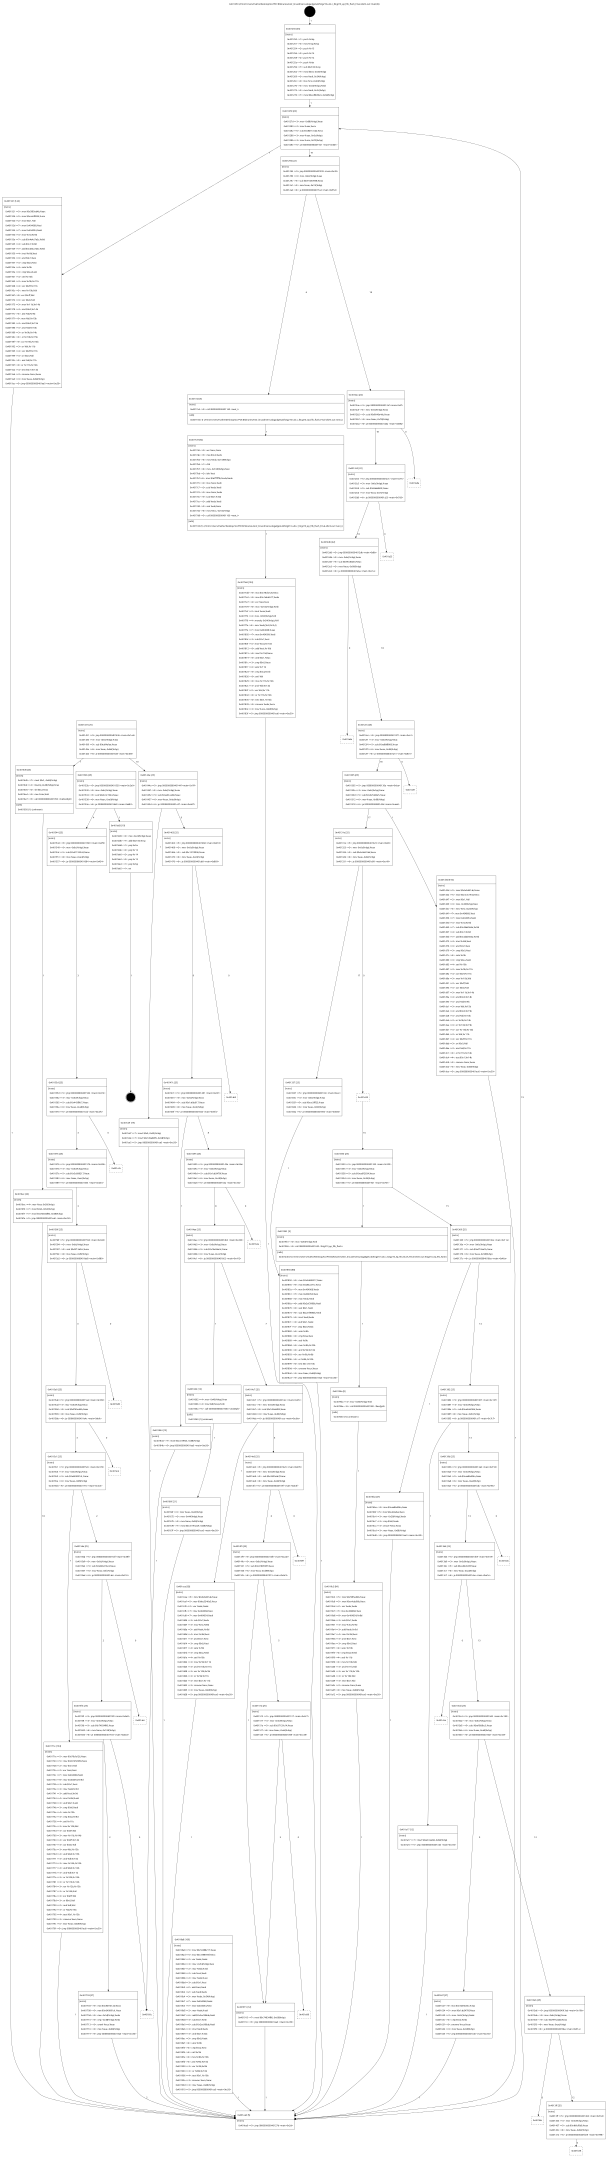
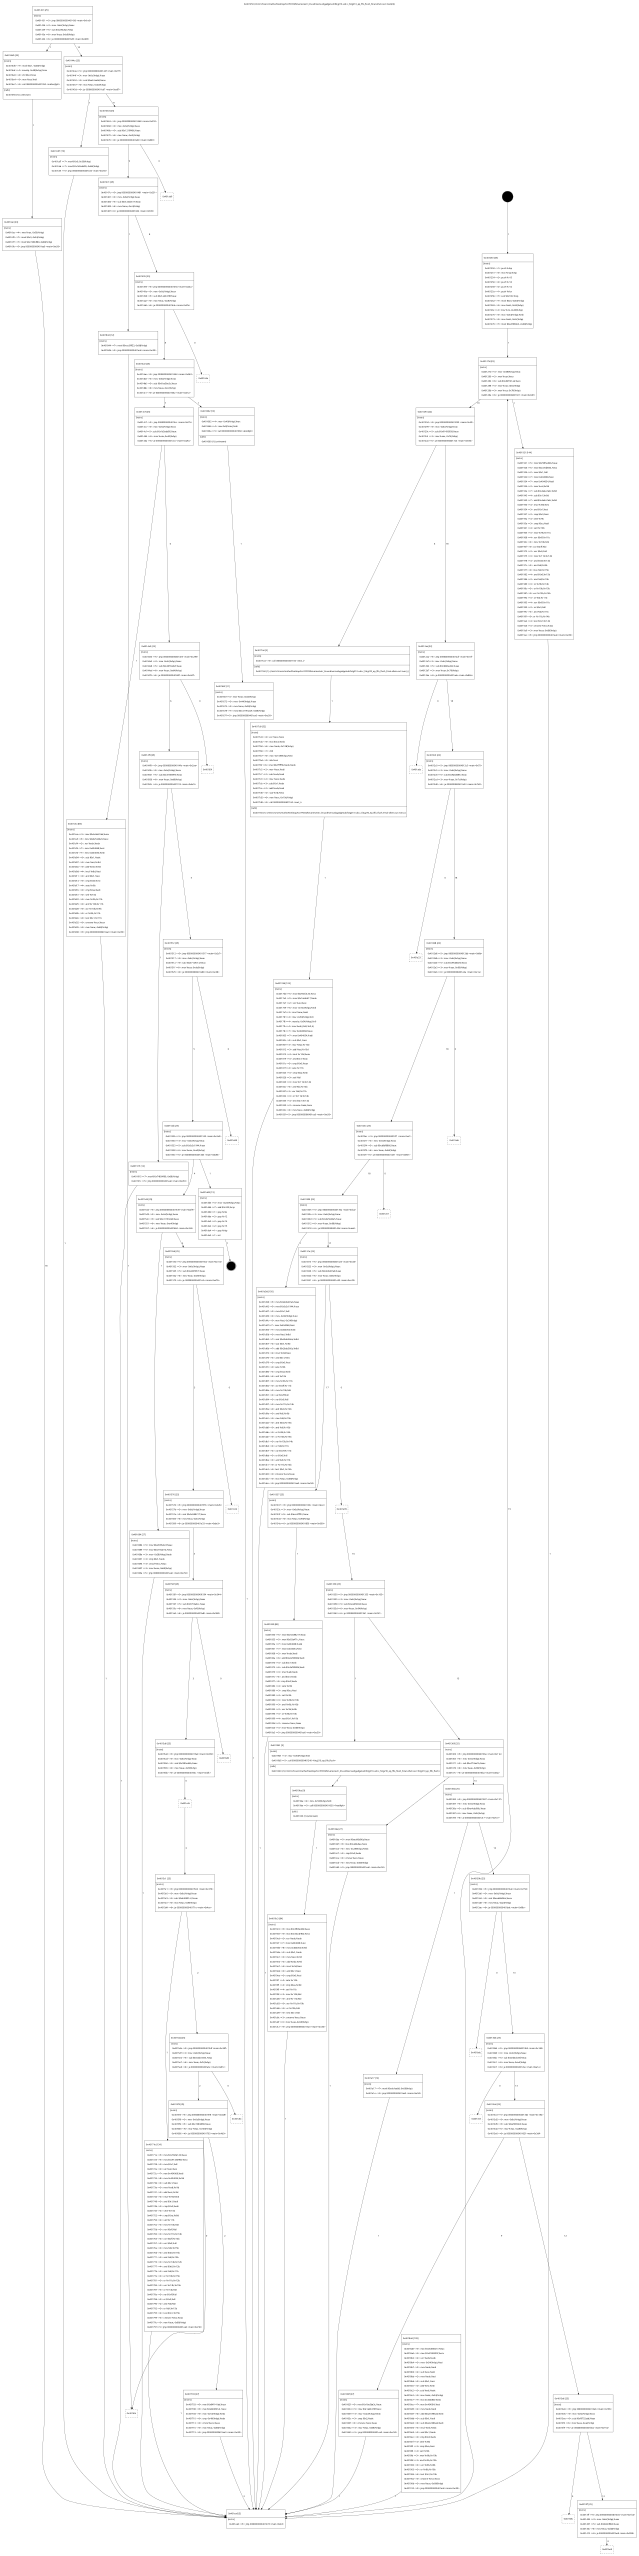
(76, 1437) -> (185, 1840)
none -> (159, 1554)
(273, 1870) -> (193, 1048)
